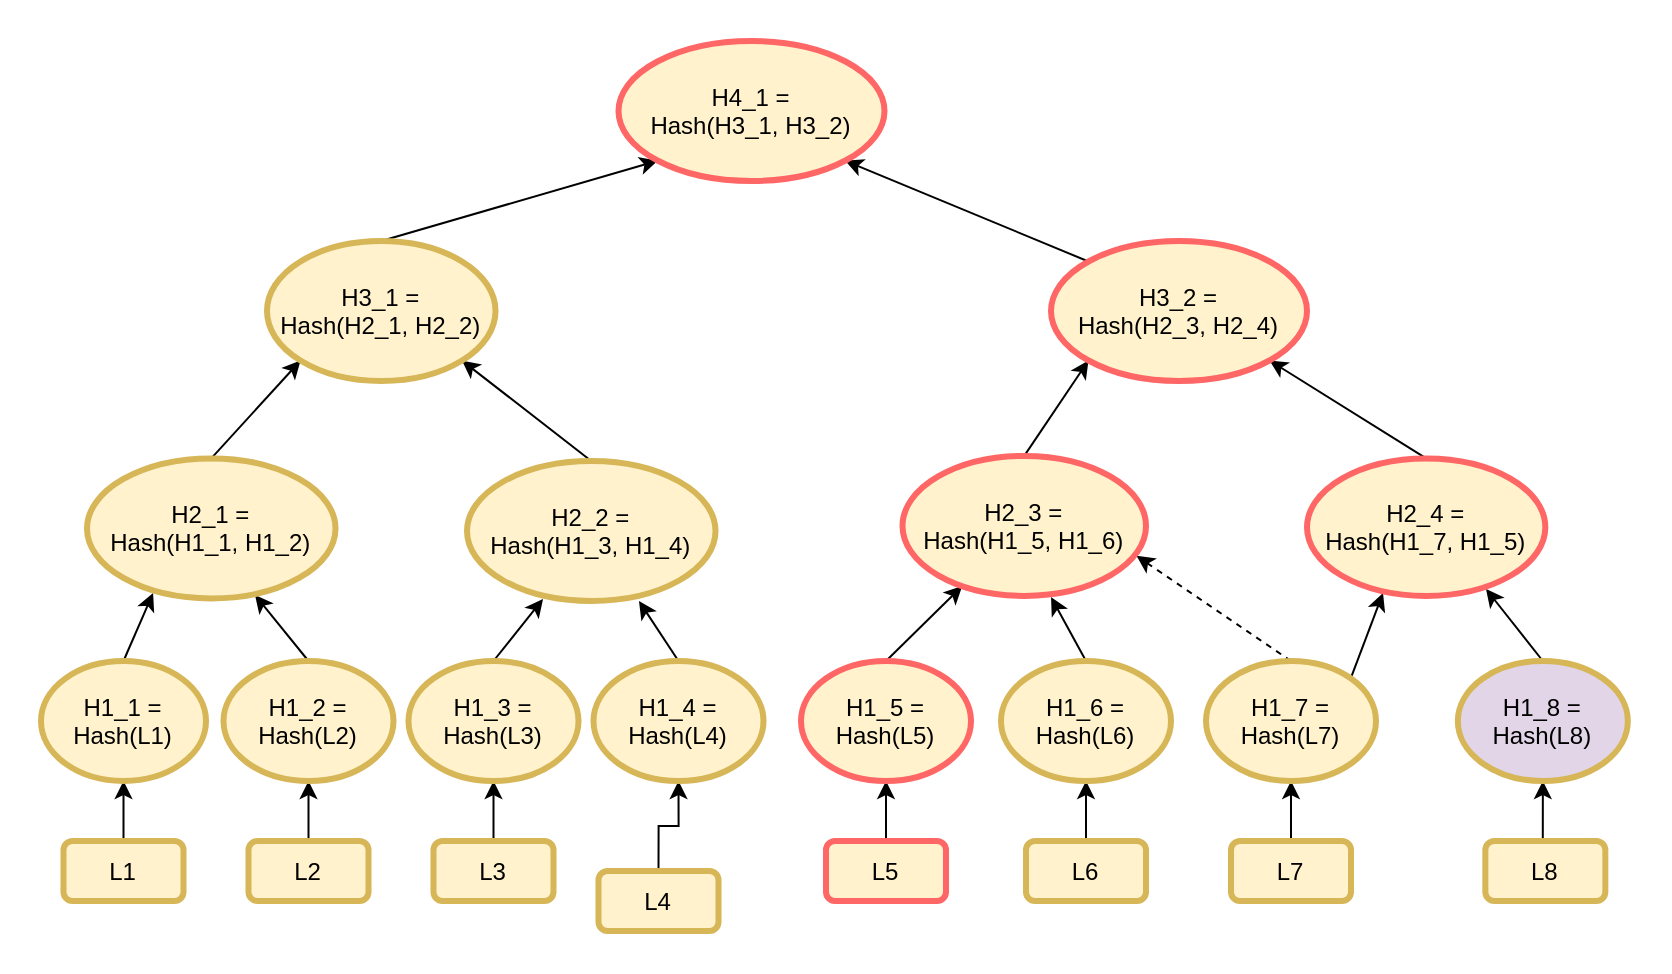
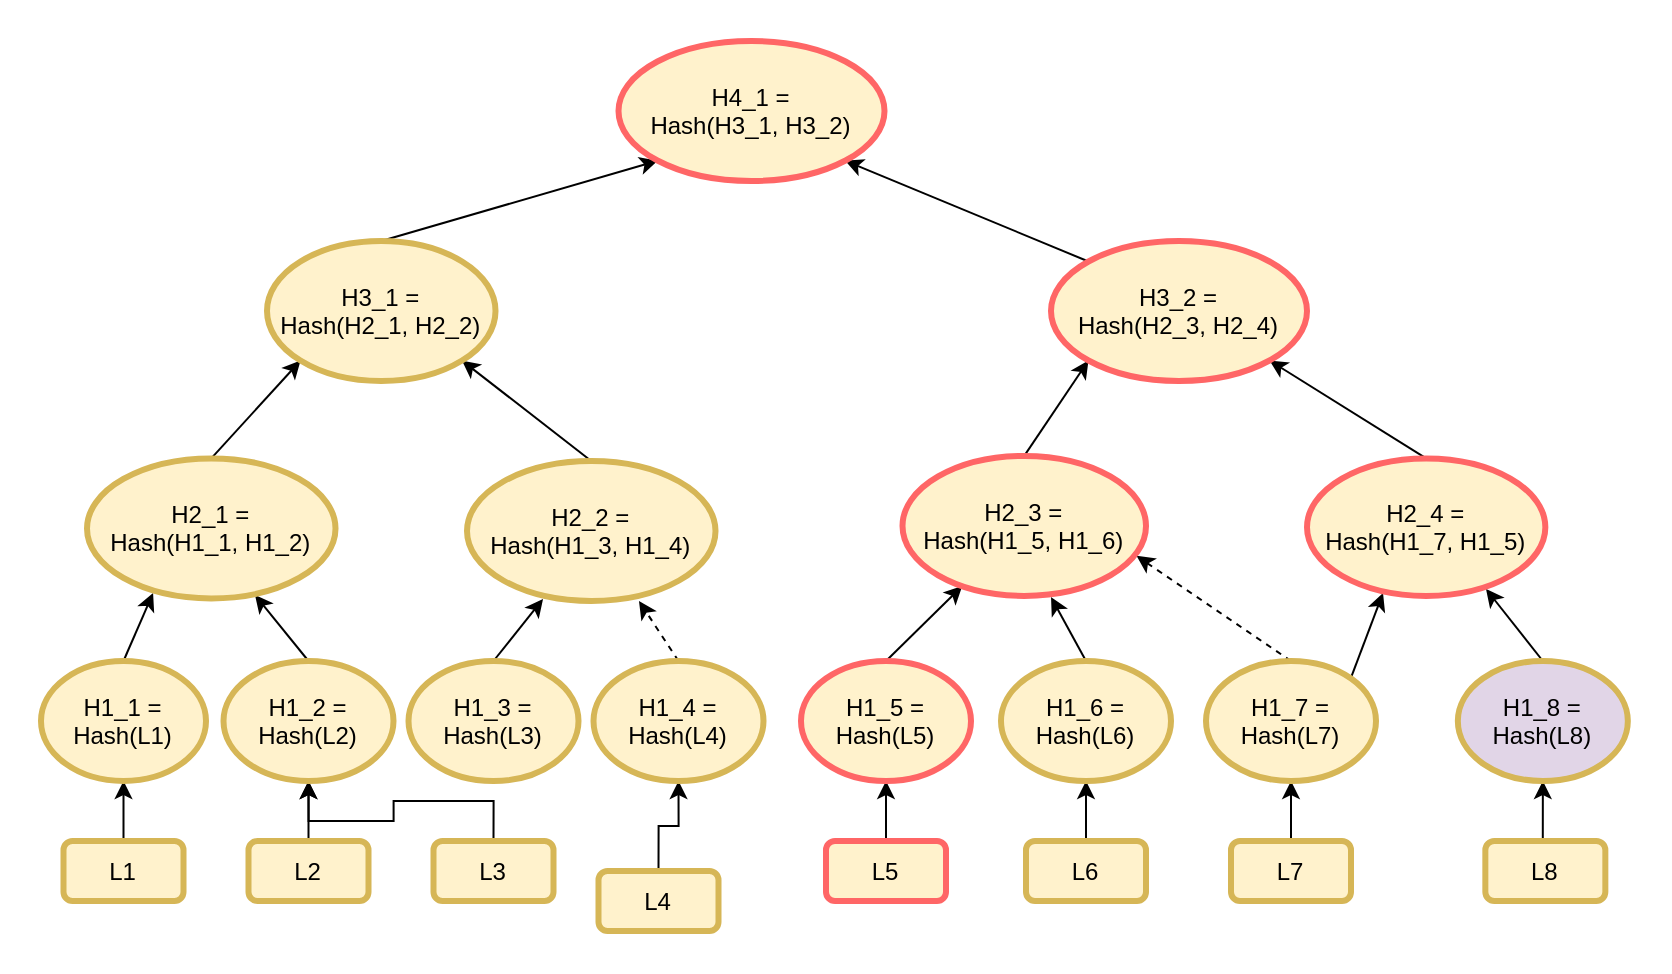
(661, 634) -> (661, 634)
(494, 799) -> (394, 801)
